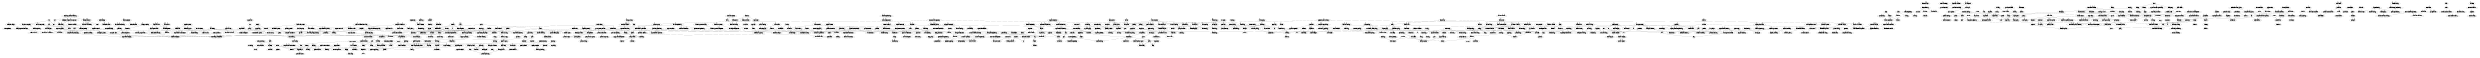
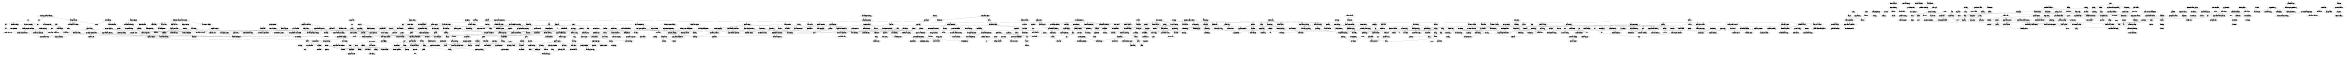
(1677, 29) -> (1613, 29)
(1383, 33) -> none
none -> (151, 37)
